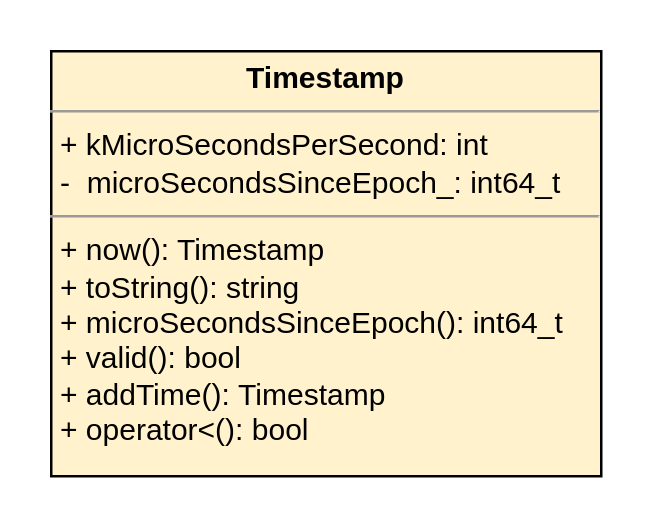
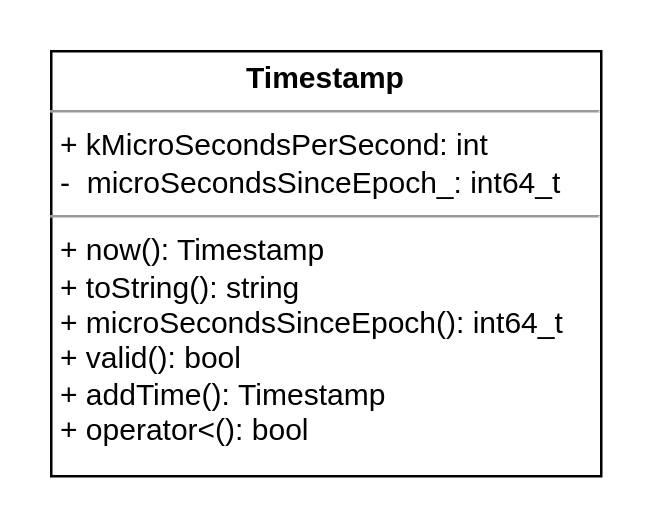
(326, 264) -> (326, 264)
